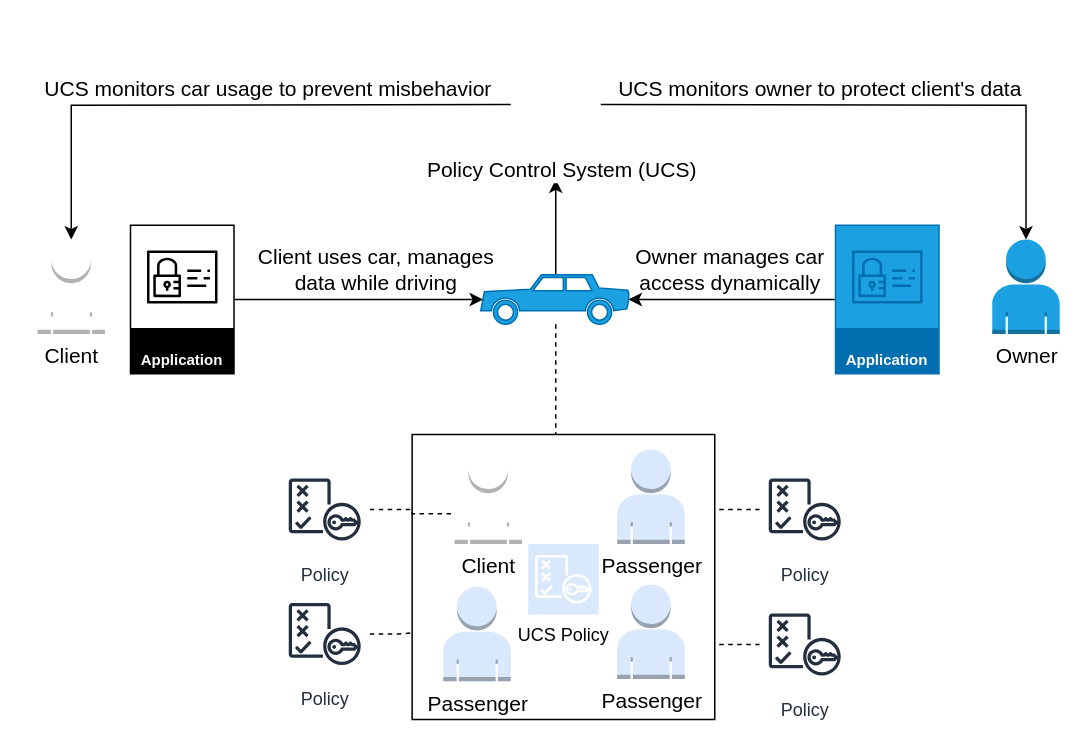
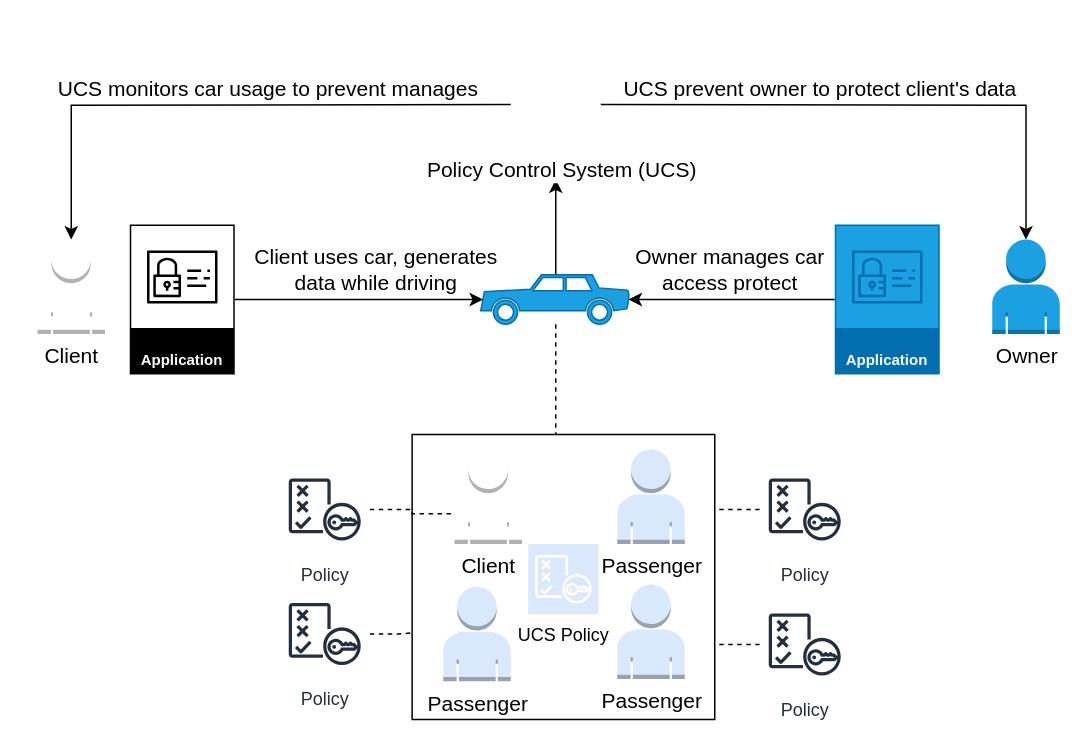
(272, 89) -> (272, 89)
(821, 89) -> (821, 89)
(377, 269) -> (377, 269)
(731, 269) -> (731, 269)
